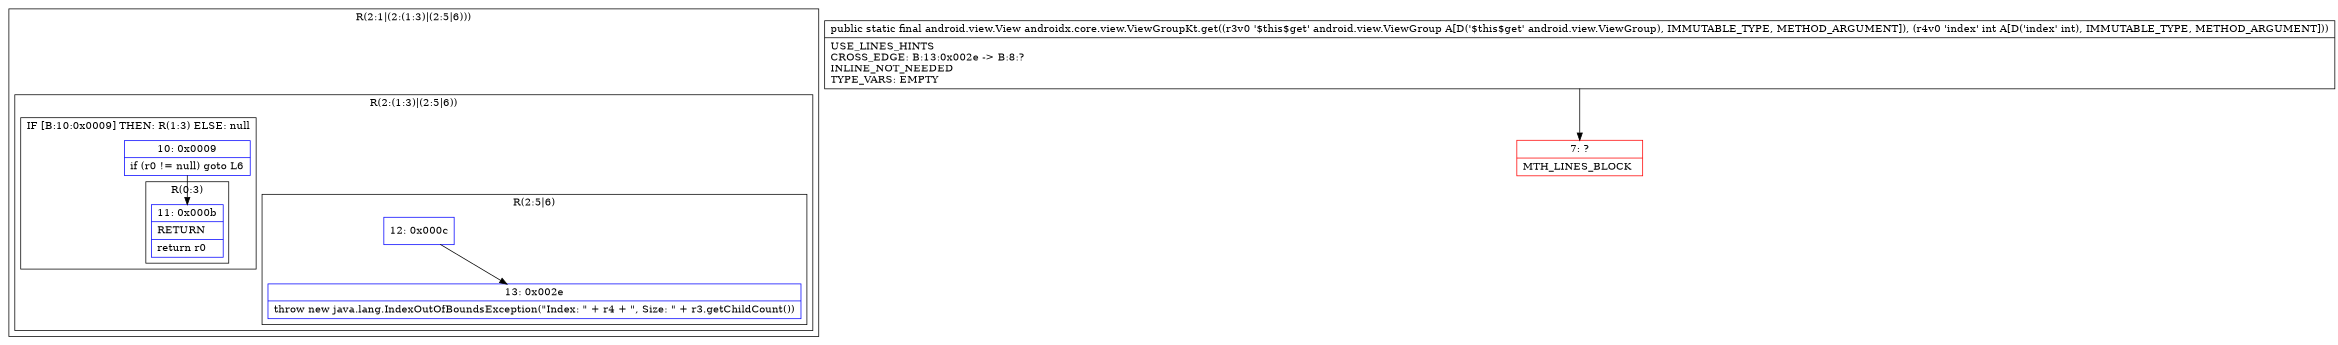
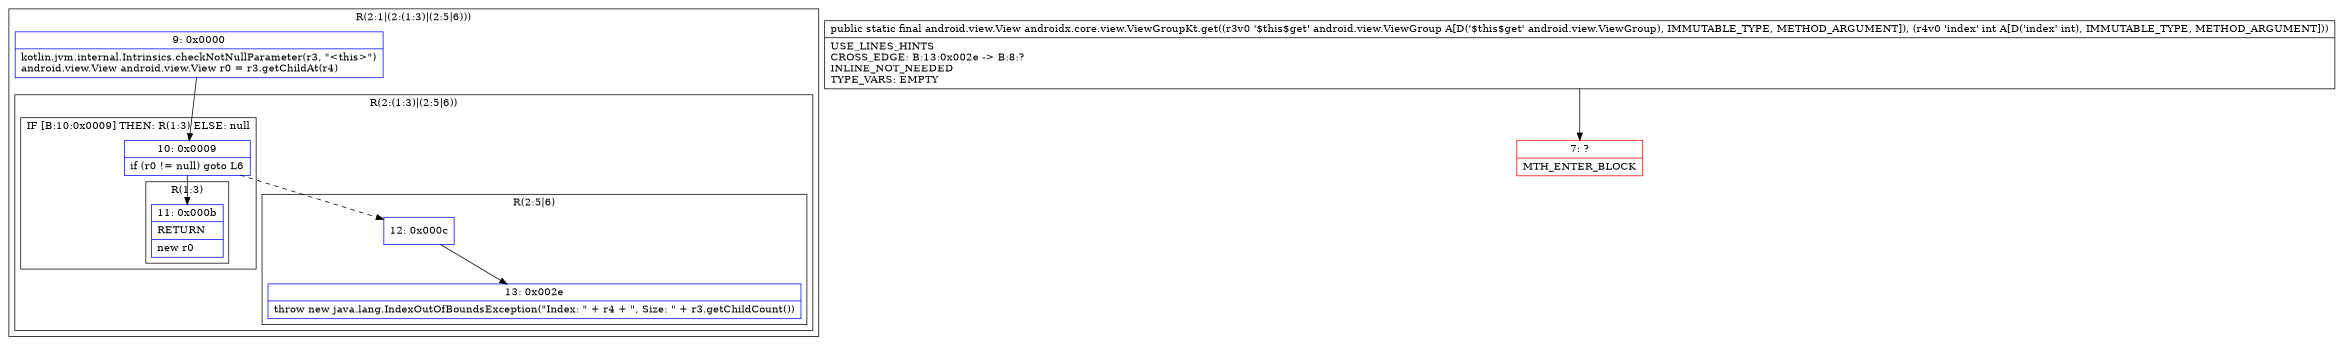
none -> (199, 55)
(1578, 167) -> (1580, 167)
(187, 190) -> (187, 190)
none -> (319, 199)
(182, 248) -> (176, 248)
